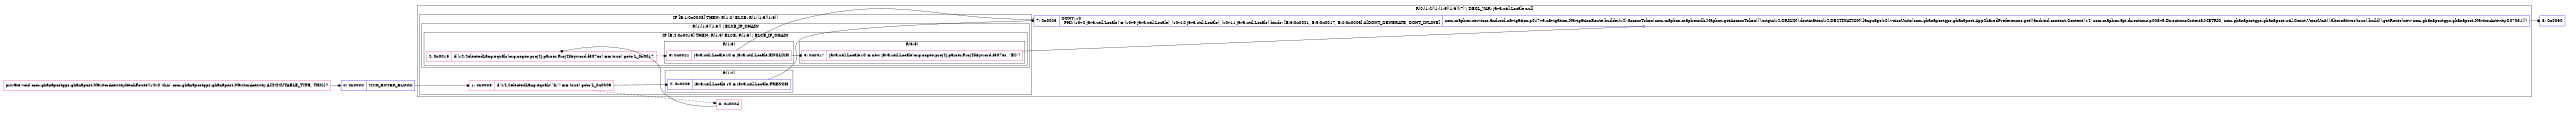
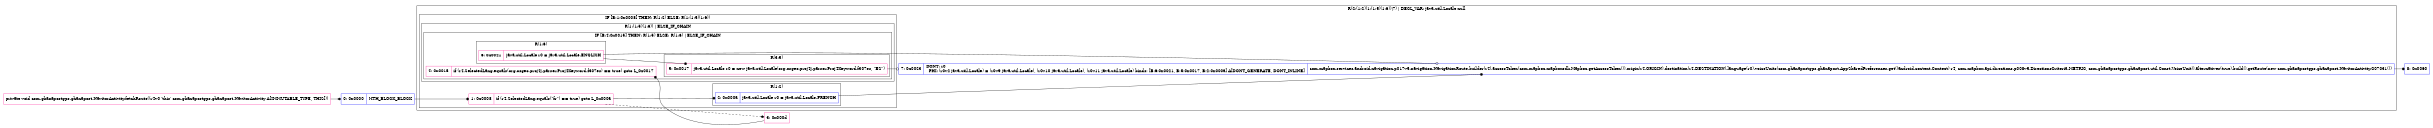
(660, 56) -> none
(391, 85) -> (390, 99)
